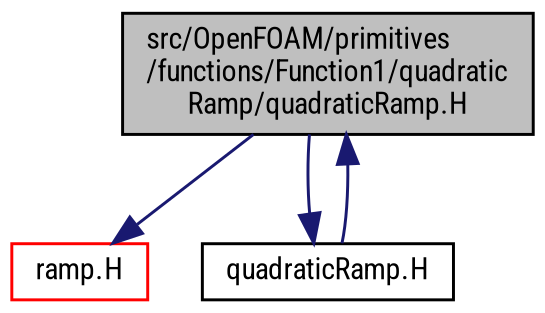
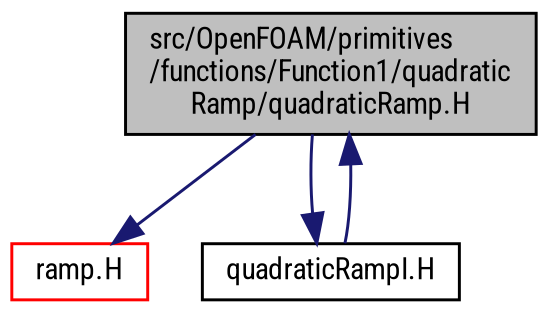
(328, 272) -> (331, 272)
